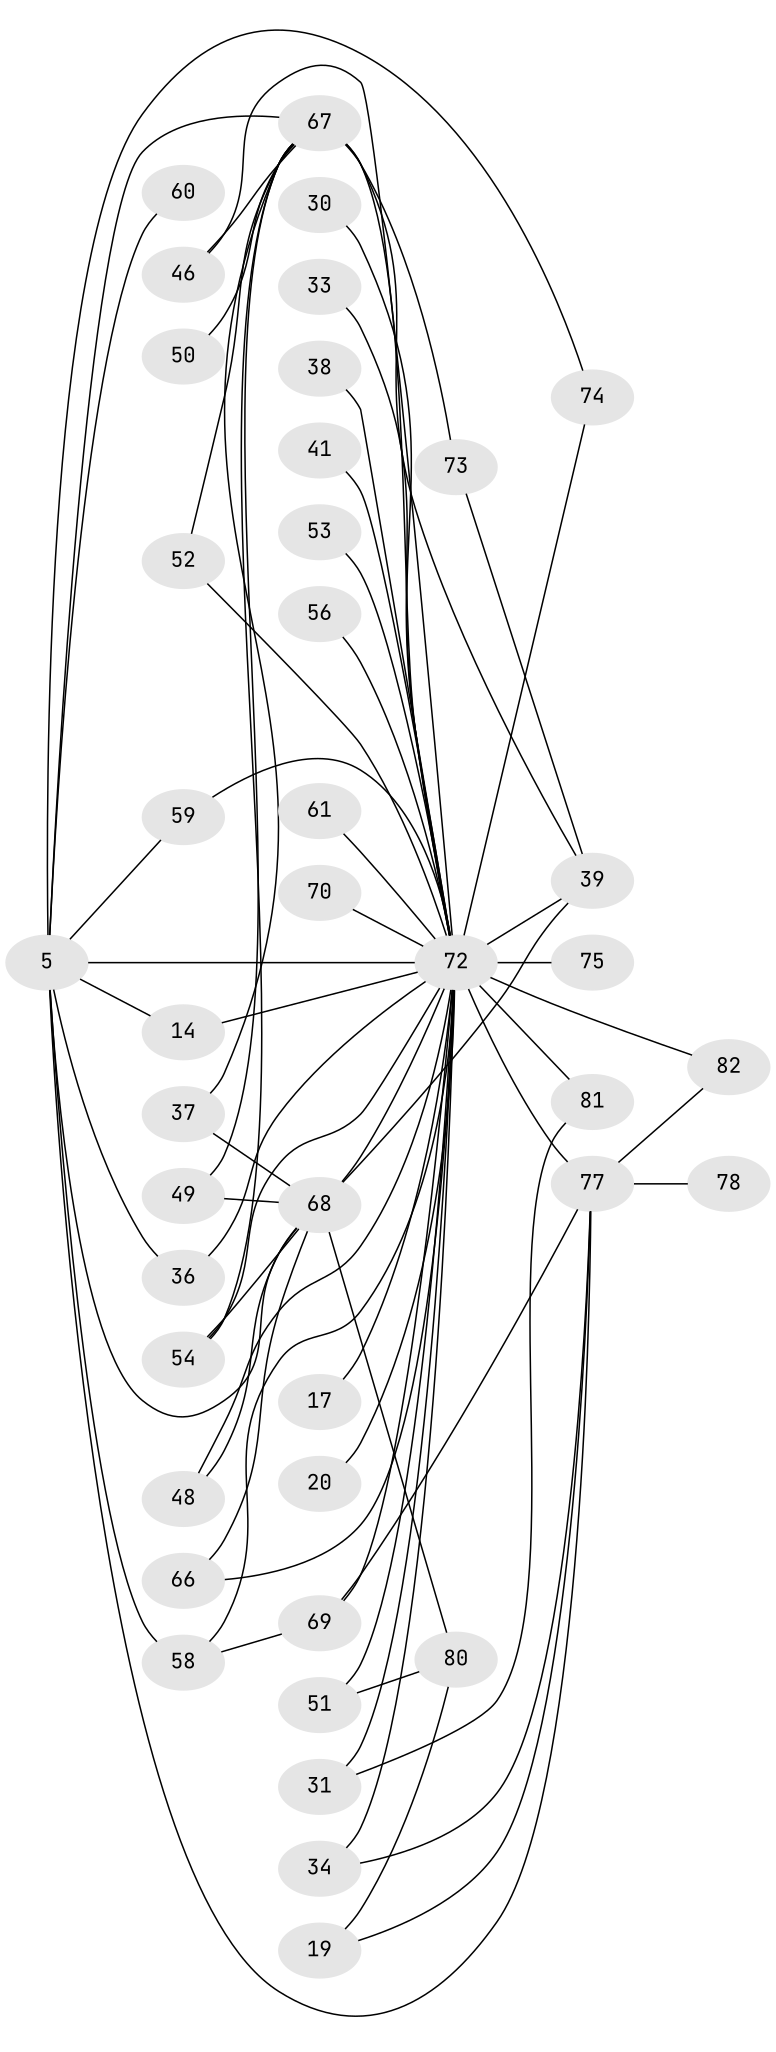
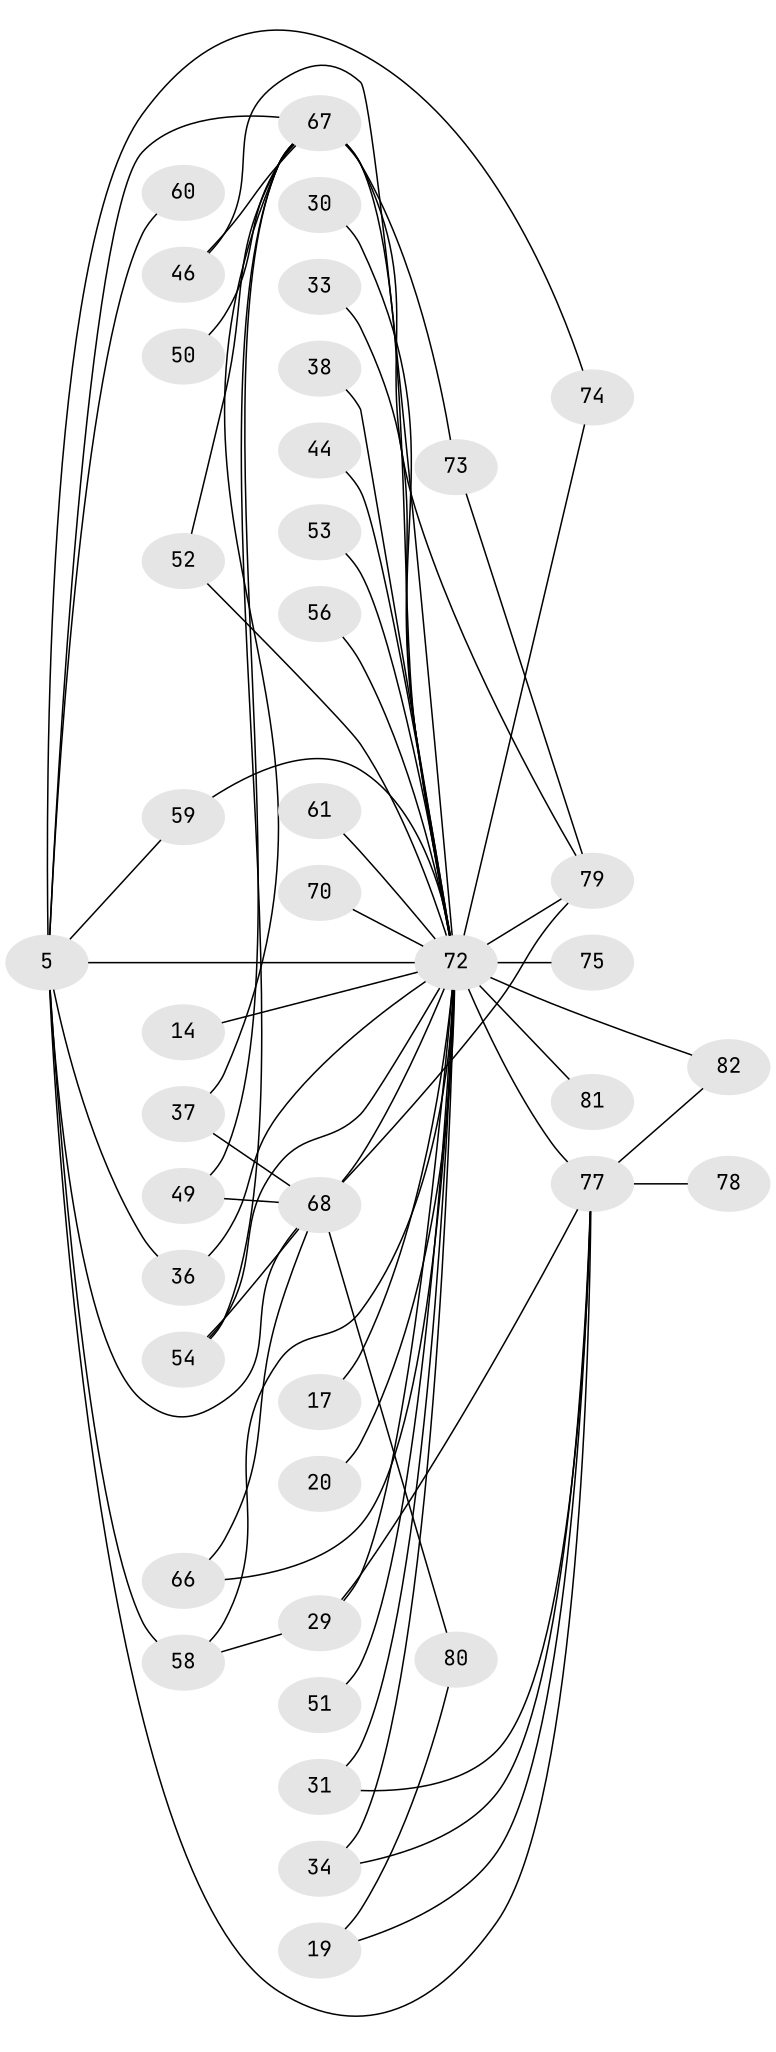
(320, 450) -> (320, 450)
(592, 881) -> (592, 881)
(115, 998) -> none
(532, 1491) -> (521, 1711)
(183, 1499) -> none
(320, 1623) -> (320, 1623)
(388, 1682) -> none
